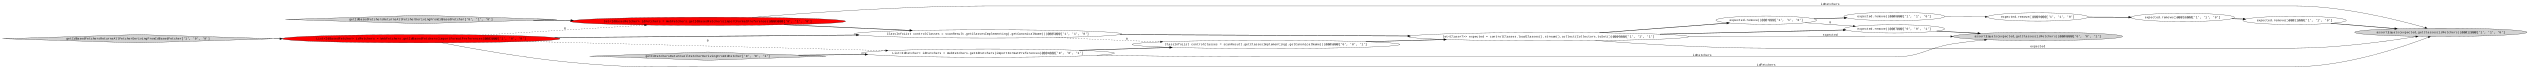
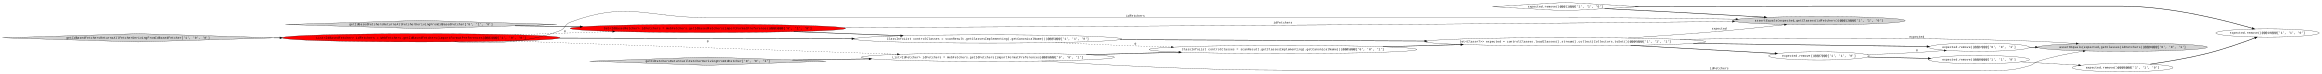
(2237, 19) -> (1945, 6)
(2295, 20) -> (1565, 7)
